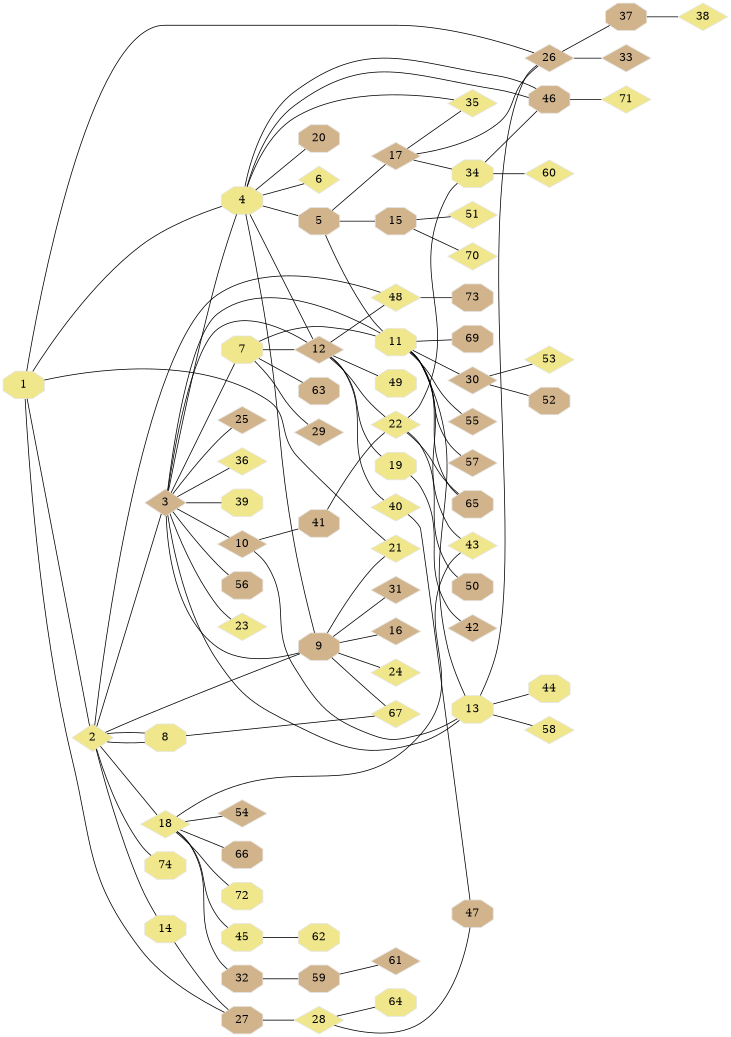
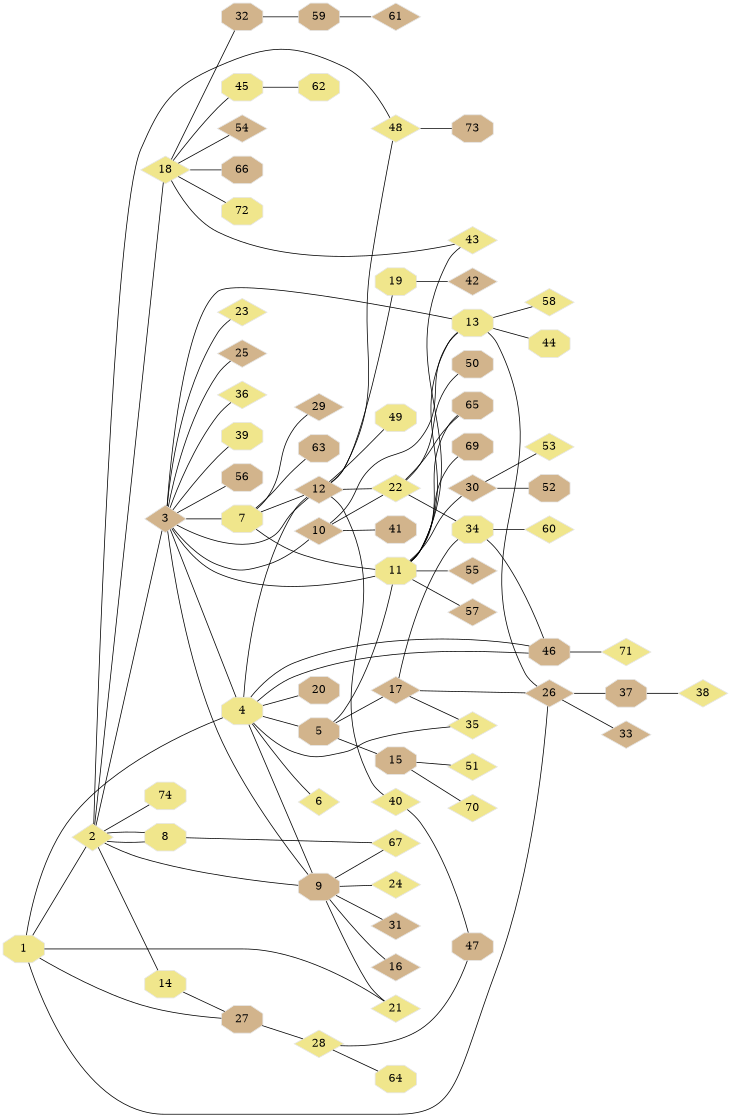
(353, 469) -> (357, 510)
